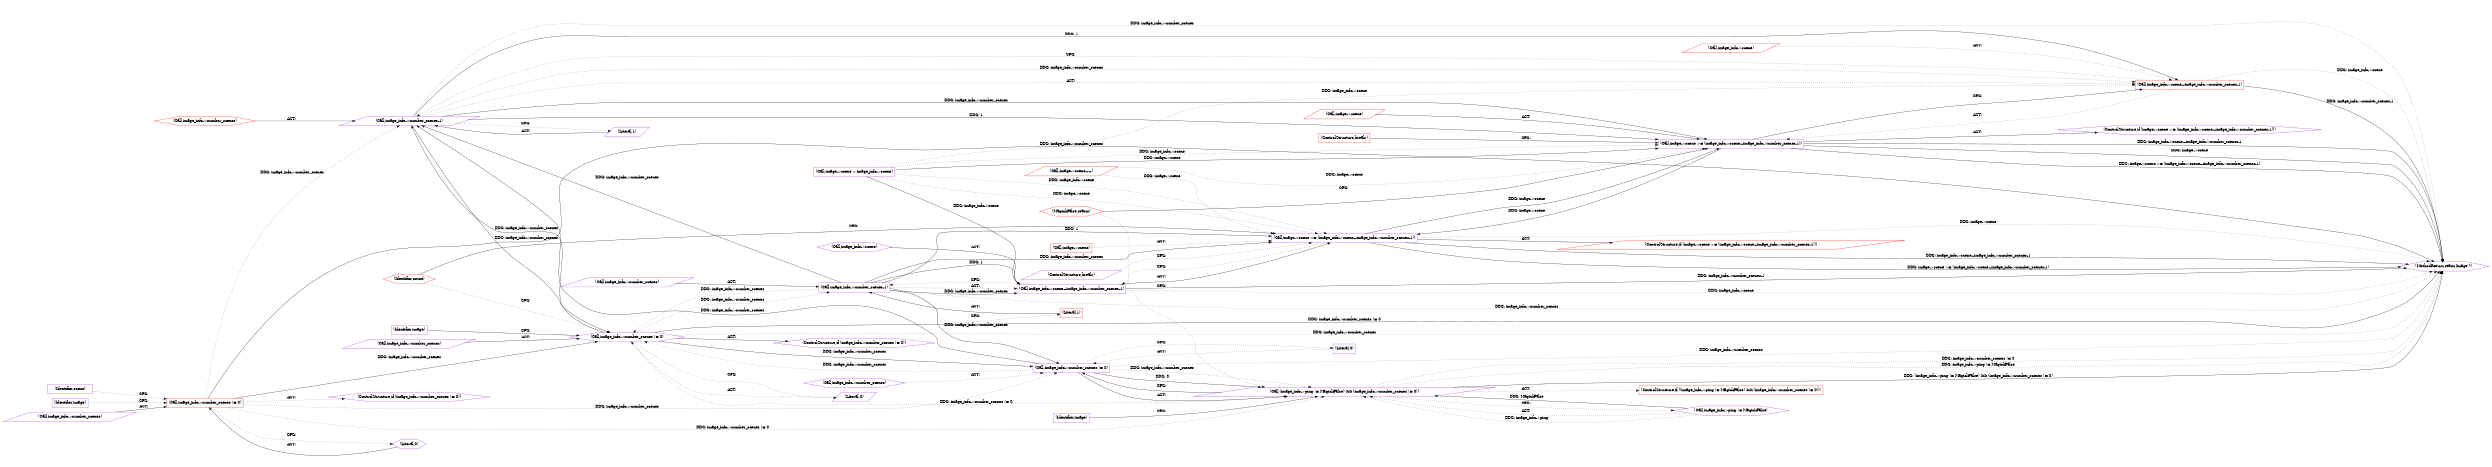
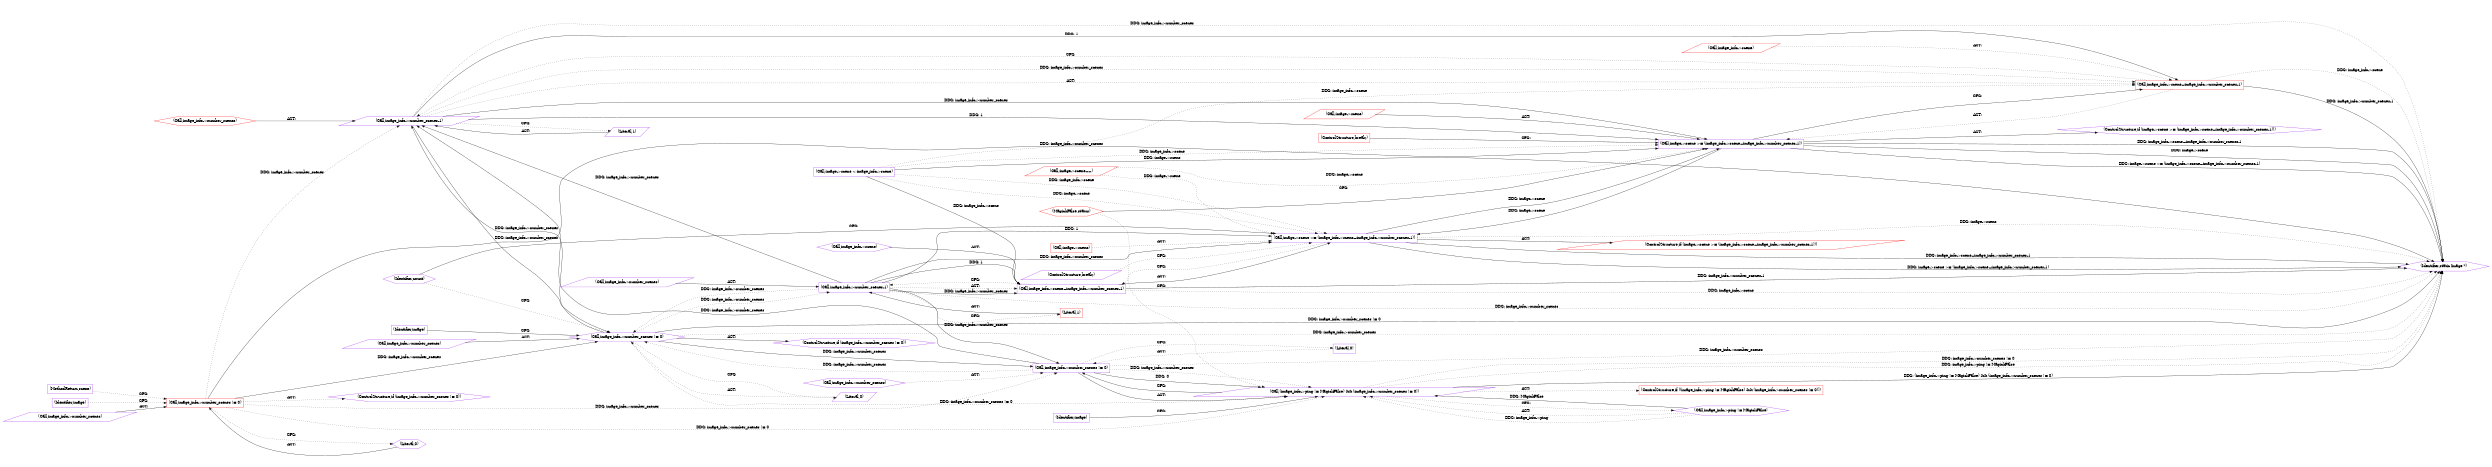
(2444, 266) -> (2444, 266)
(409, 279) -> (409, 279)
(70, 389) -> (70, 389)
